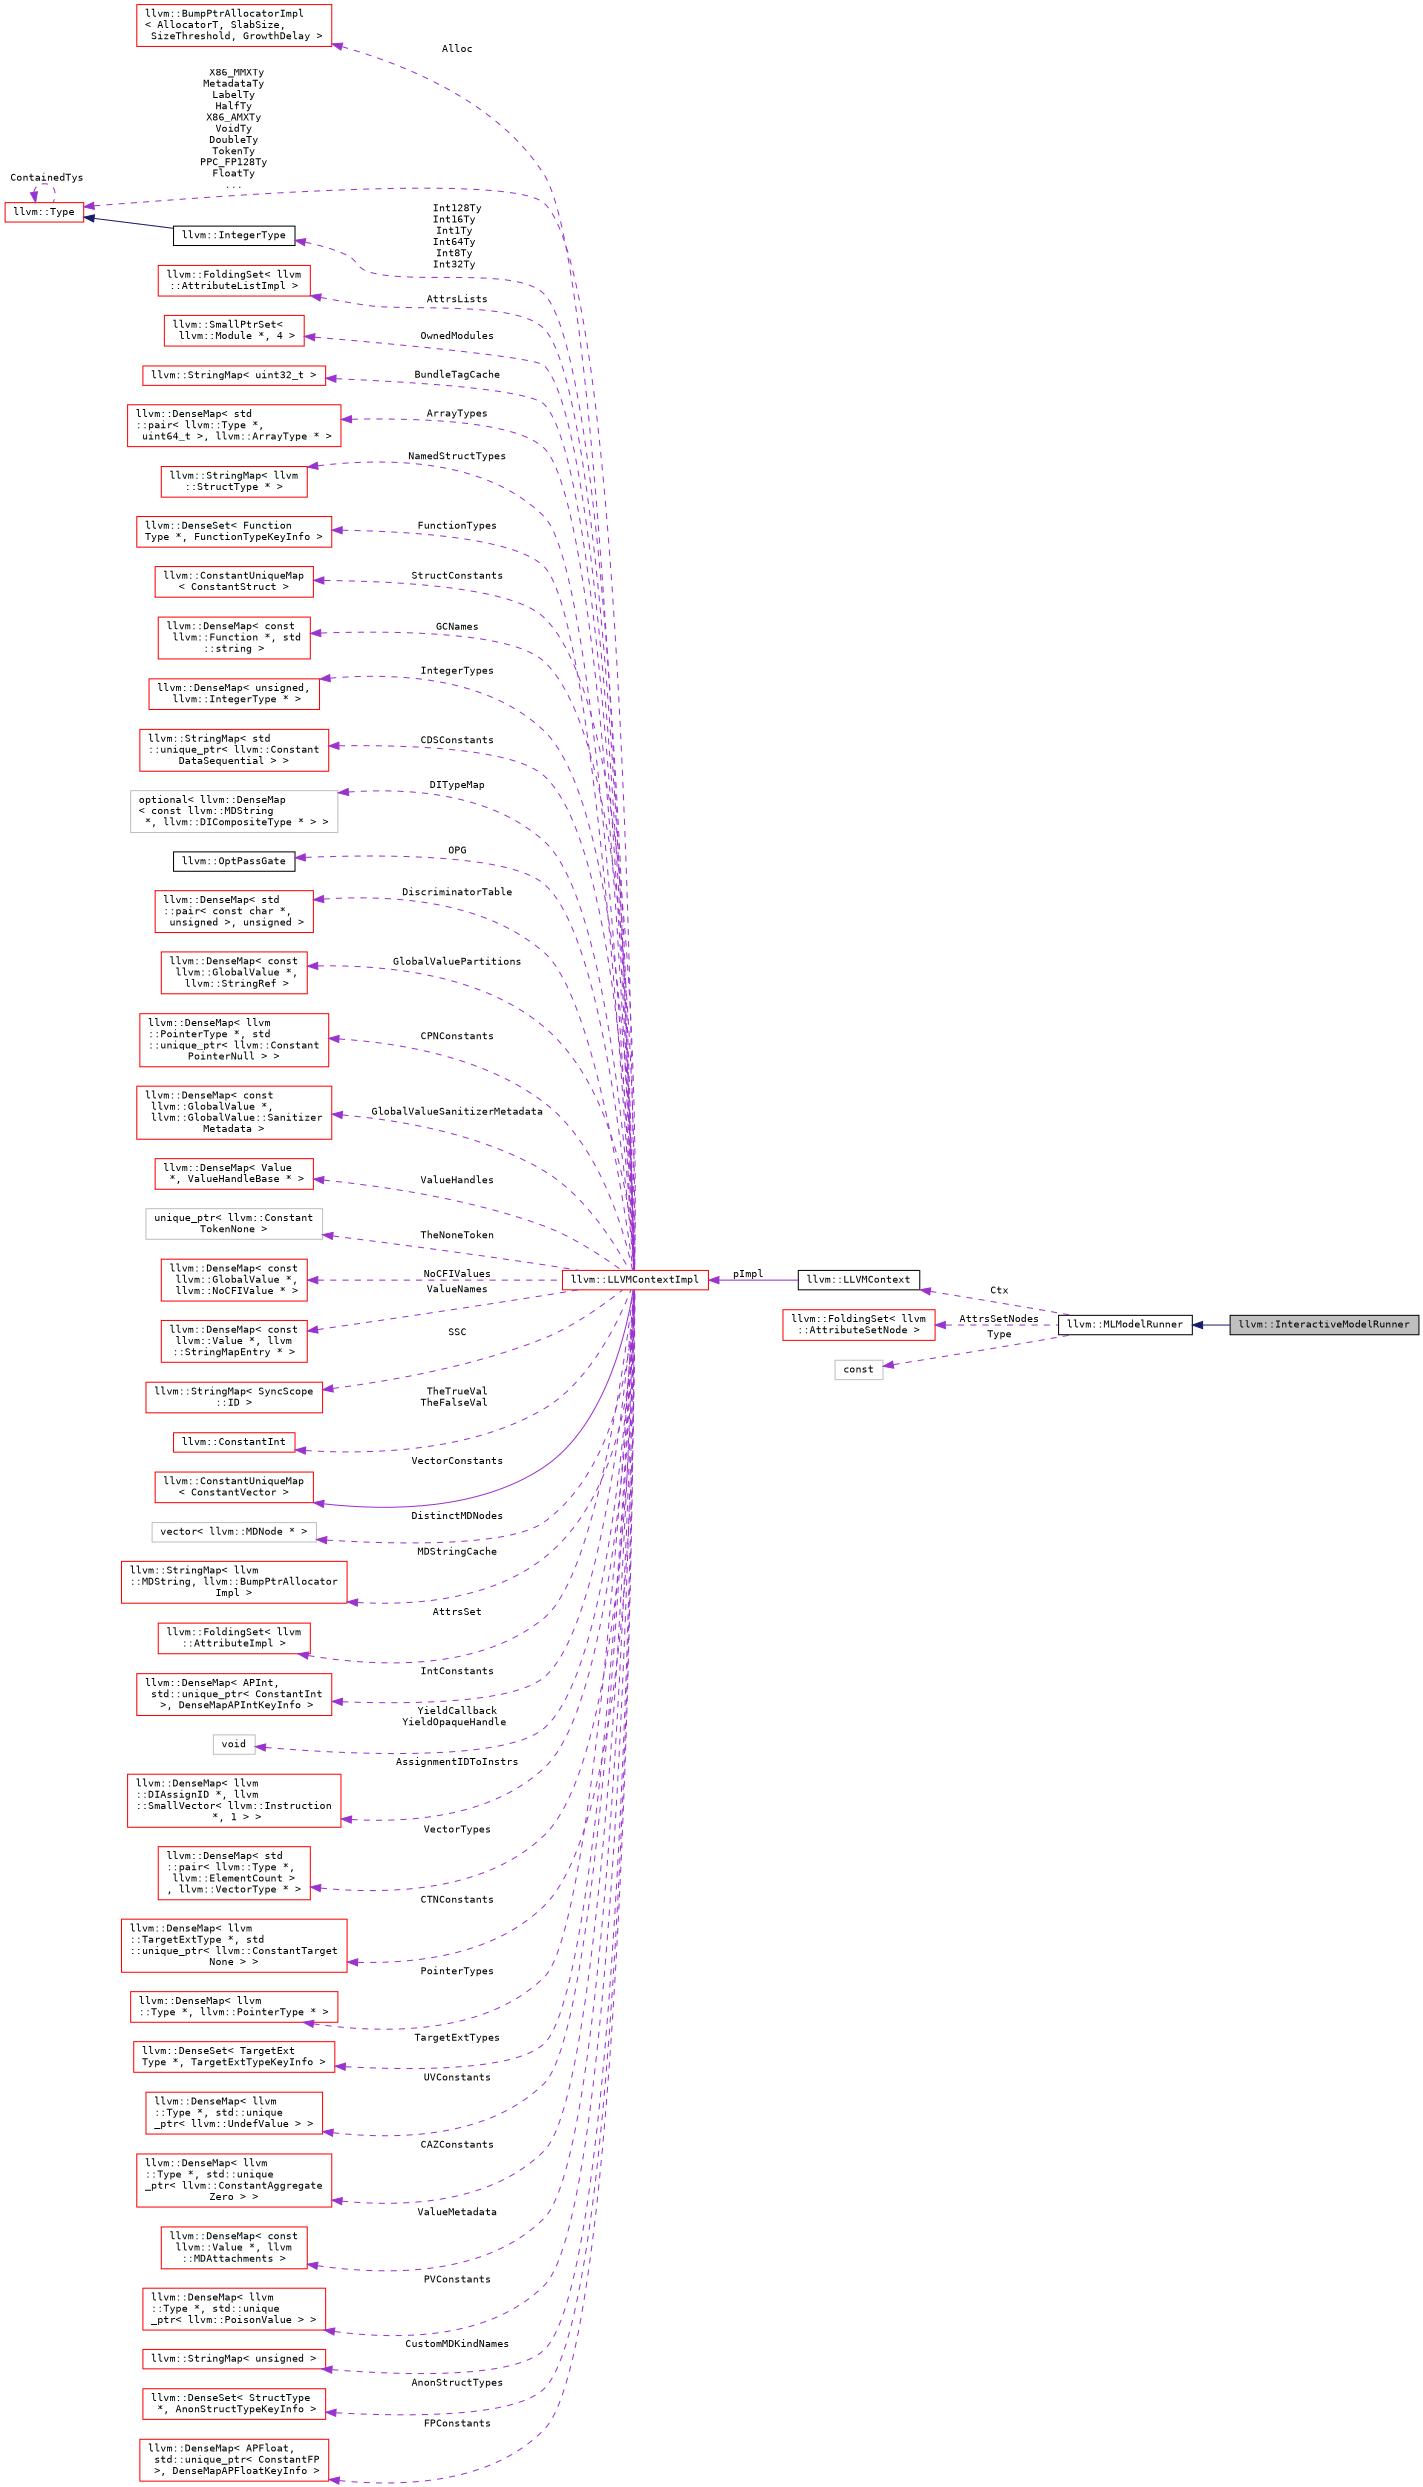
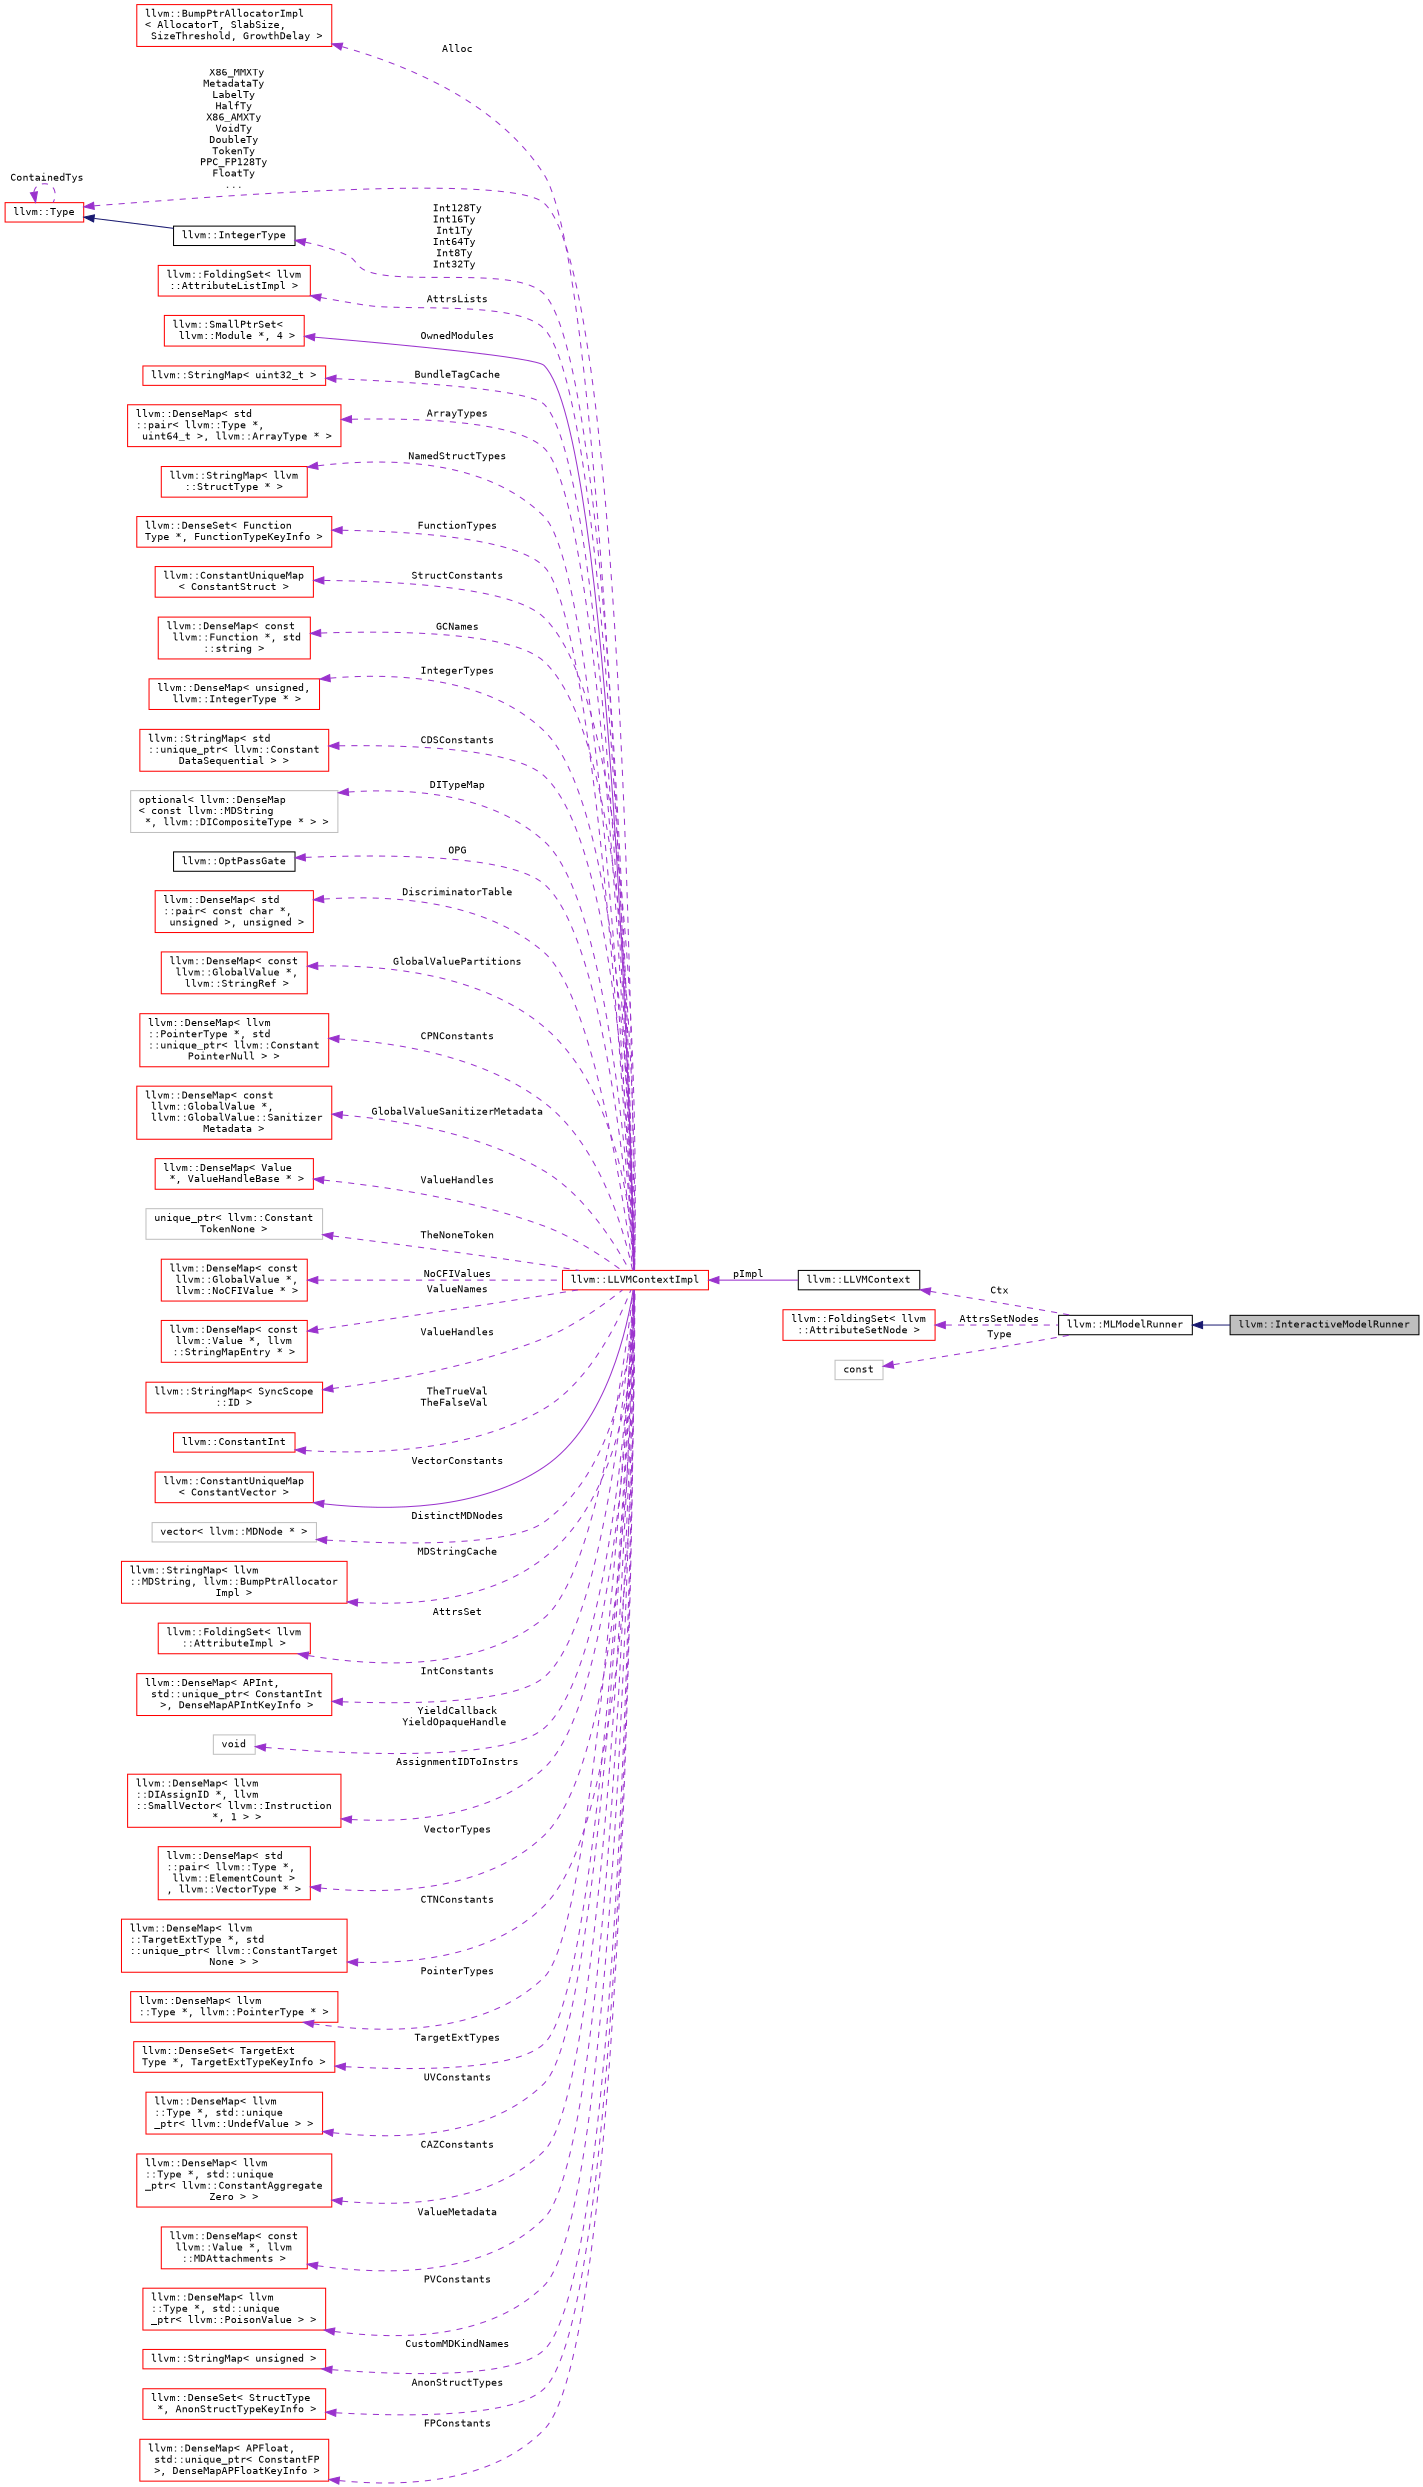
(577, 472) -> (577, 472)
(455, 1333) -> (455, 1333)
